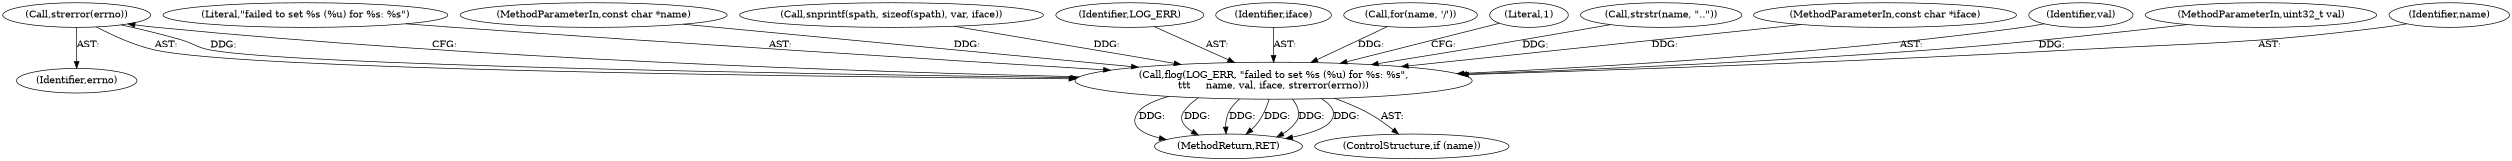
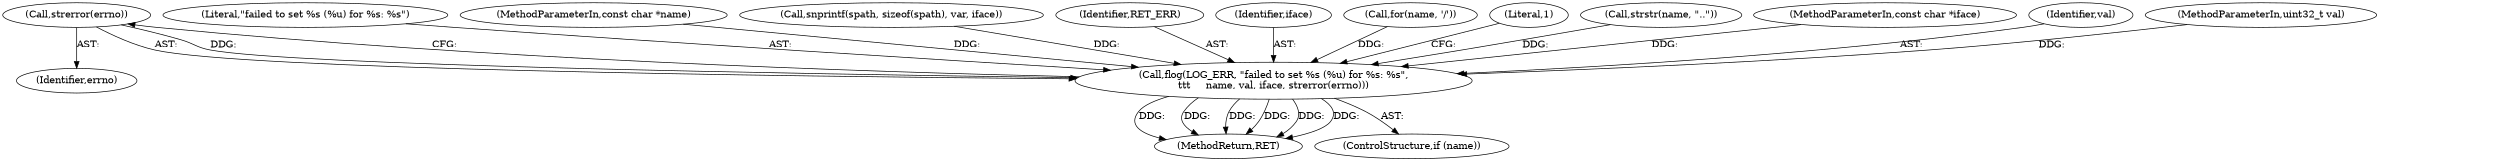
(1130, 15) -> (1130, 15)
(2449, 15) -> none
